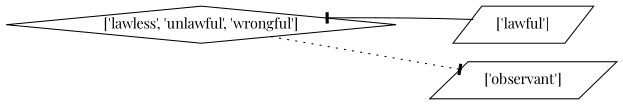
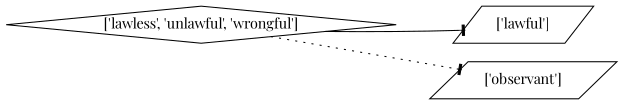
(402, 18) -> (392, 32)
